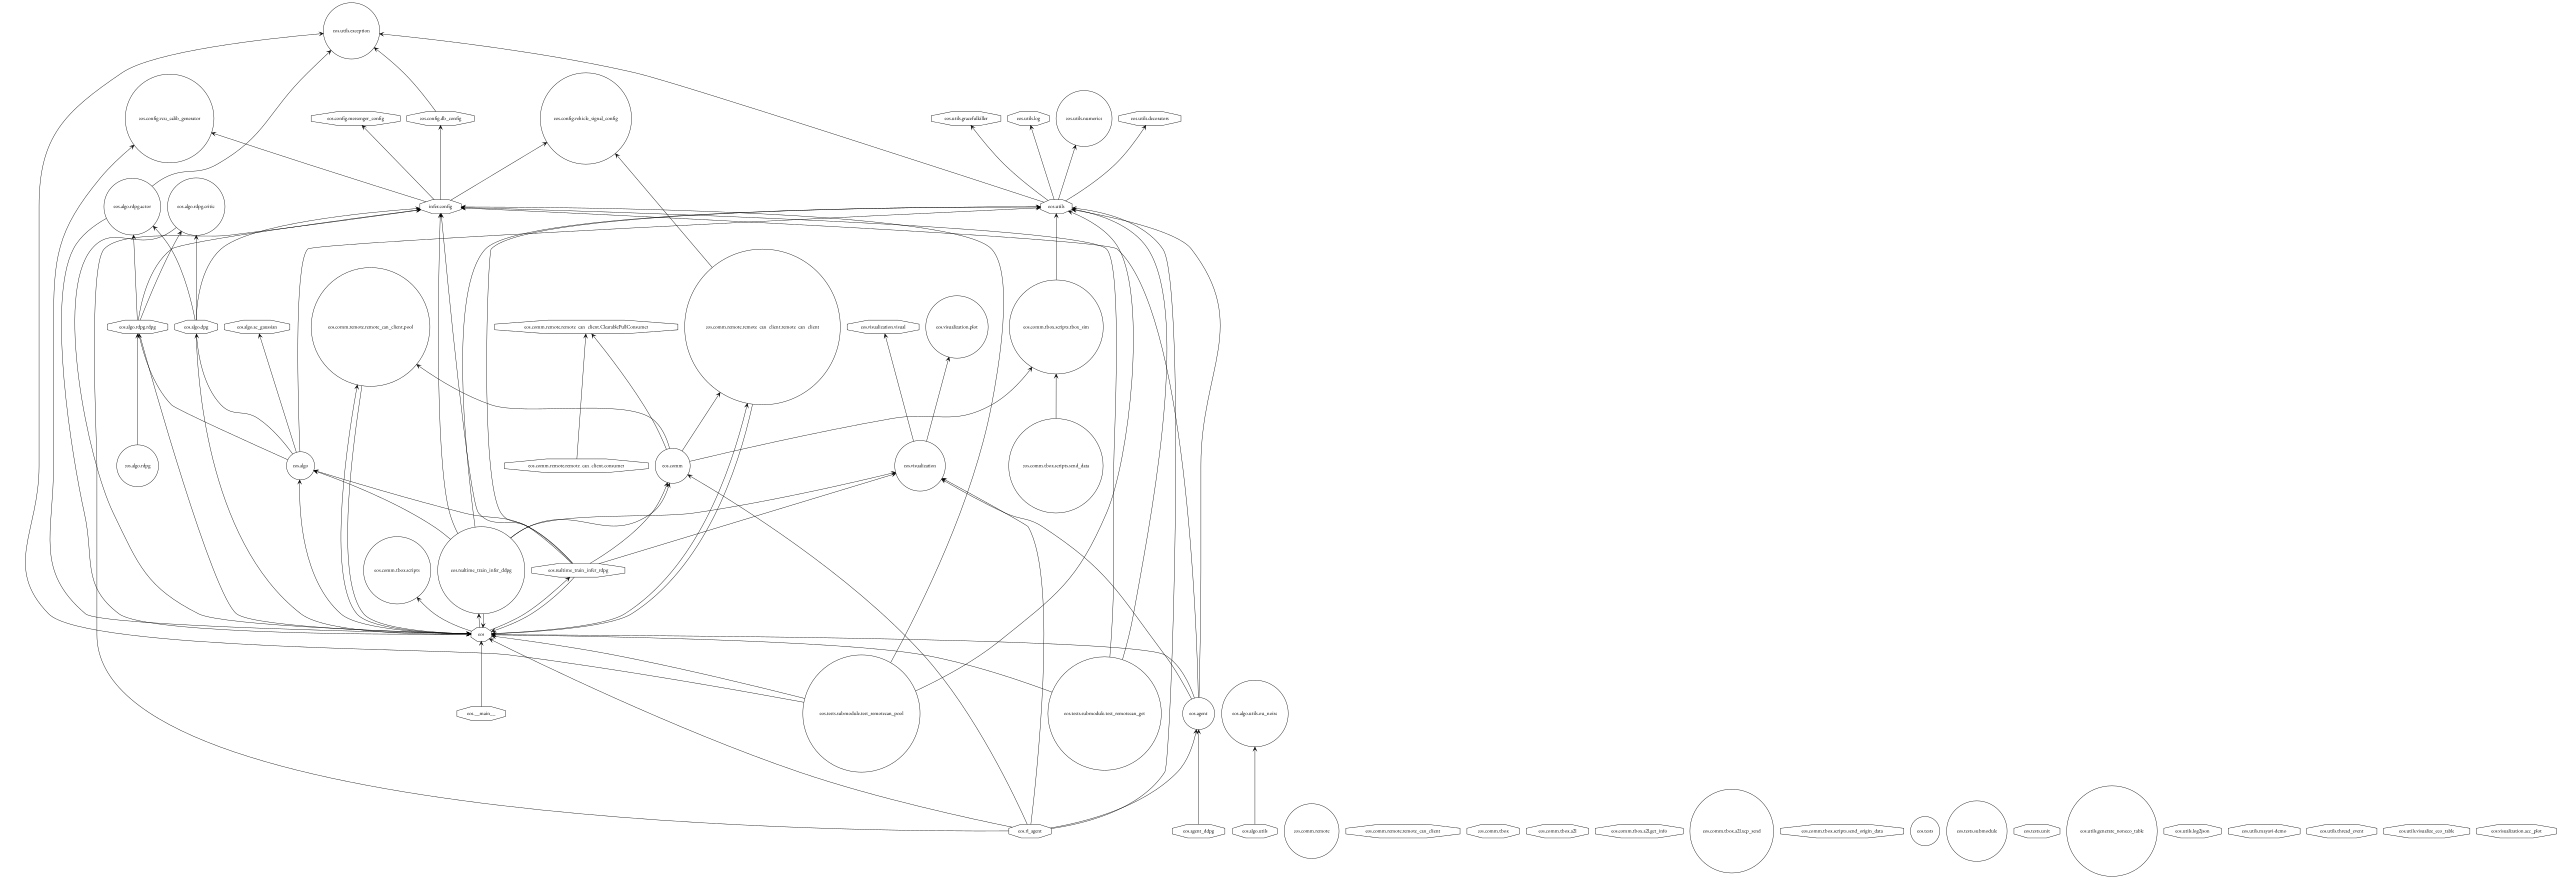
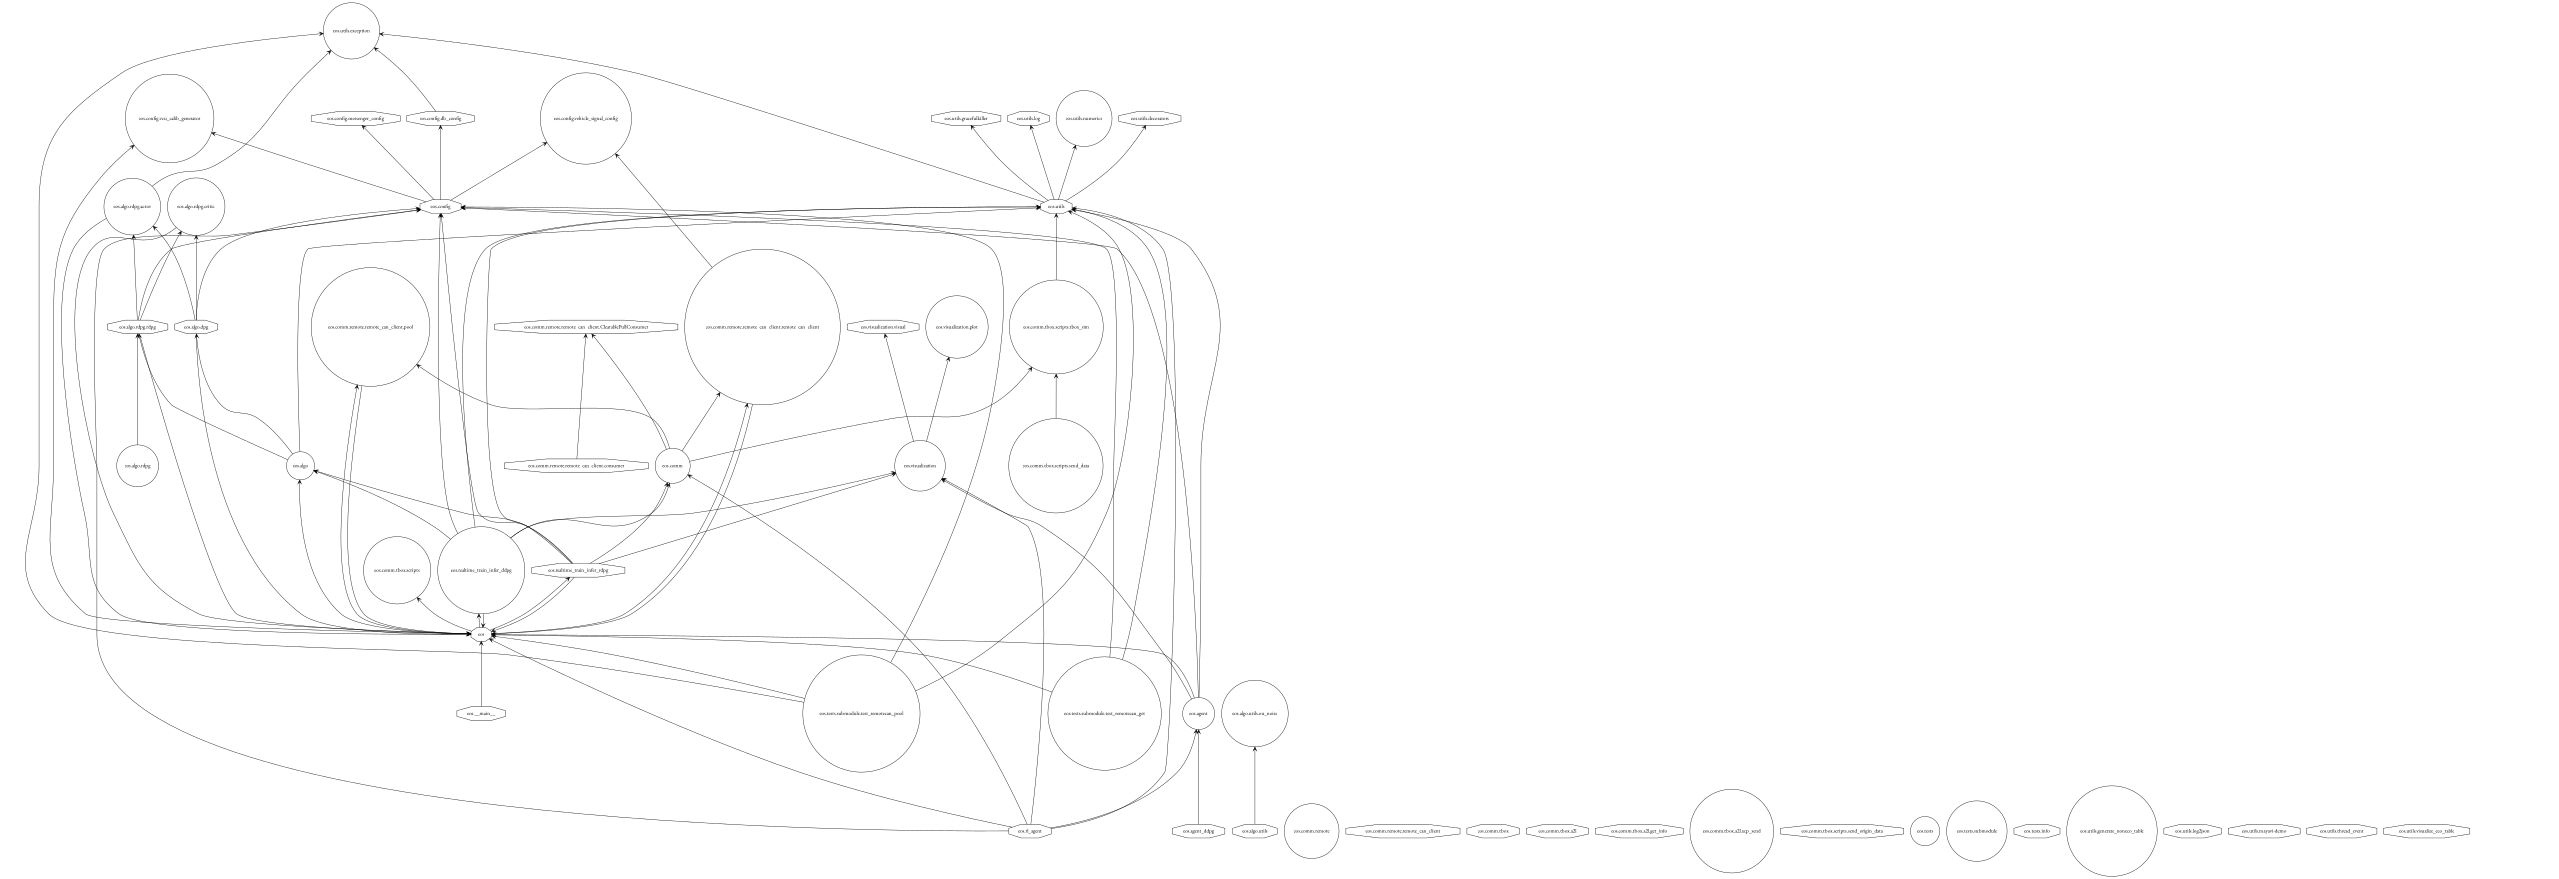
(441, 207) -> (441, 207)
(257, 327) -> none
(2037, 831) -> (2037, 831)
(2516, 831) -> none
